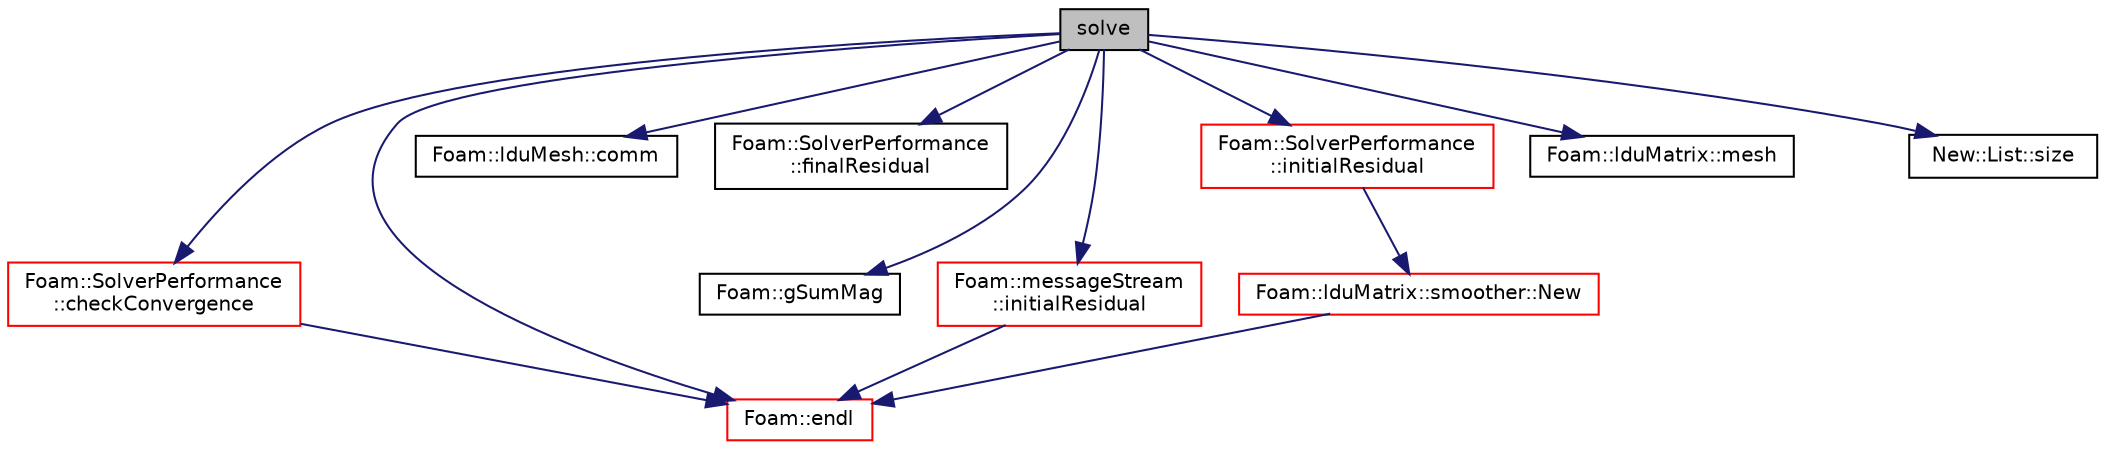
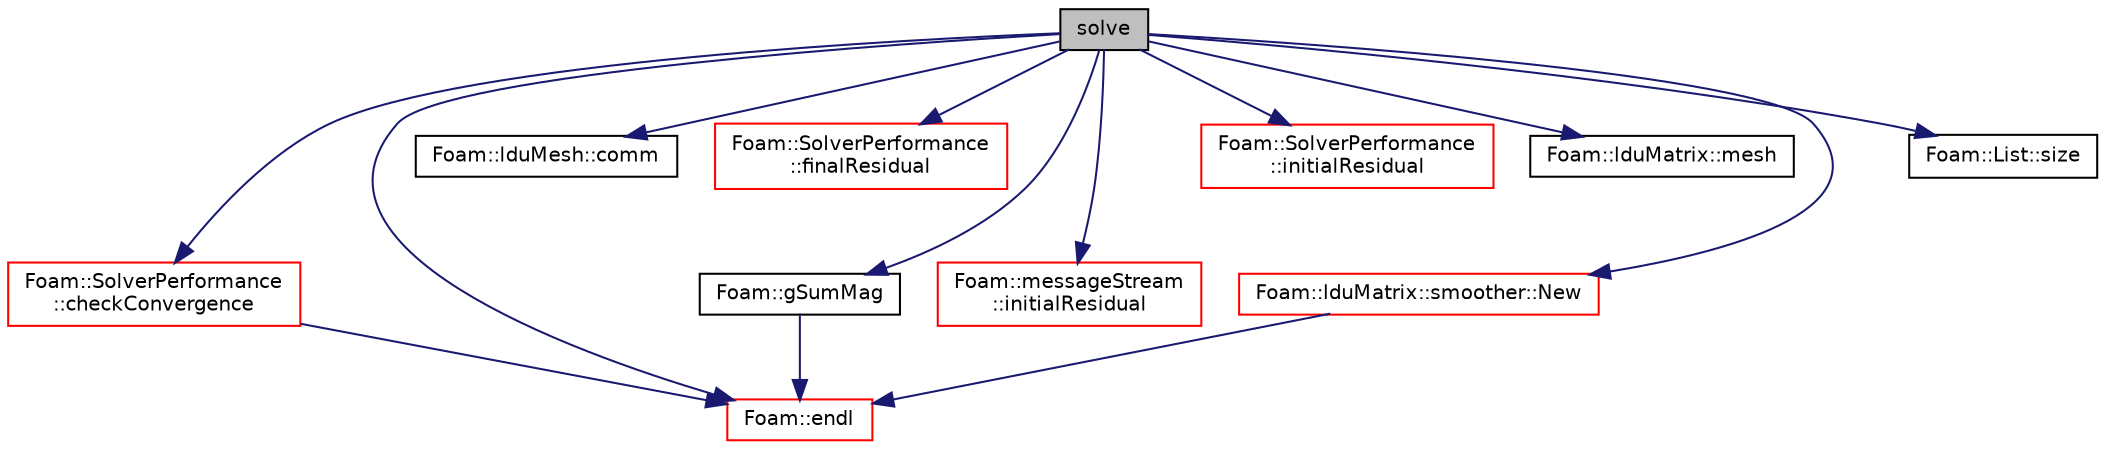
(861, 156) -> (861, 156)
(2003, 156) -> (2003, 156)
(1381, 222) -> (1820, 134)
(932, 358) -> (800, 347)
